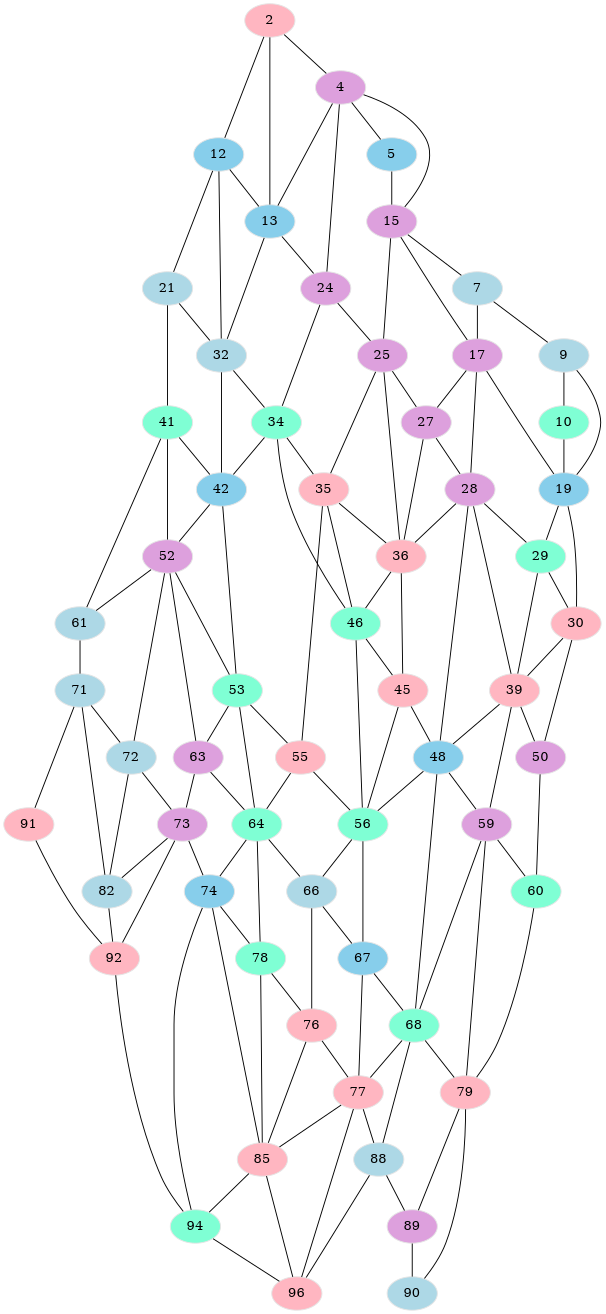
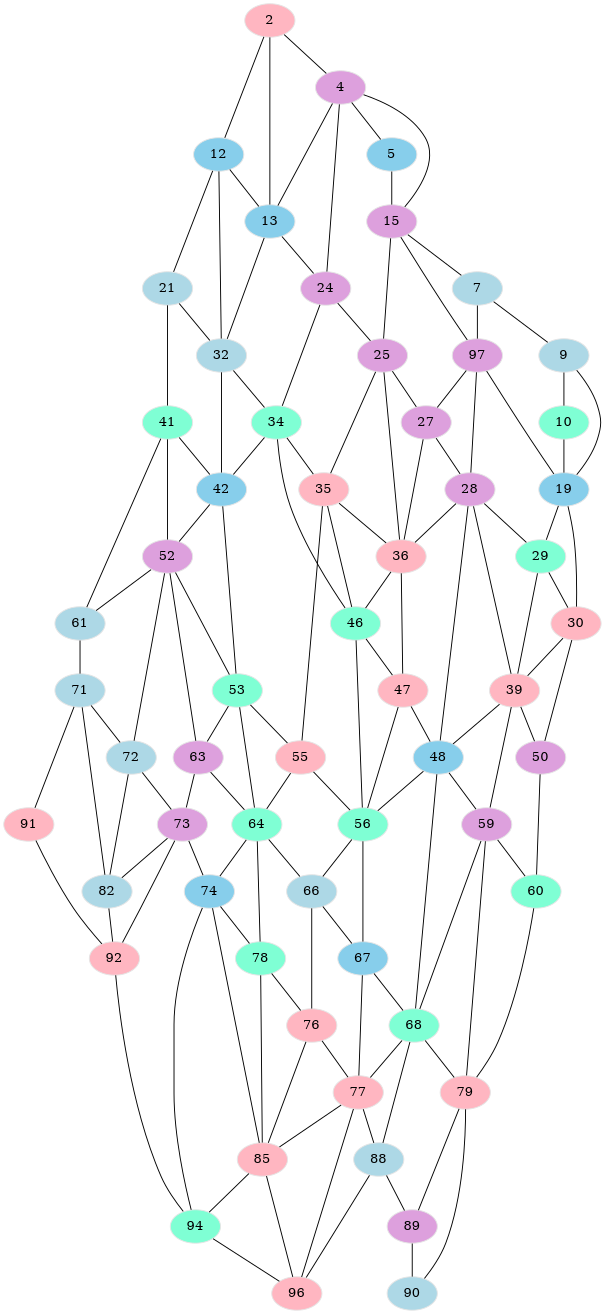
(477, 355) -> (477, 355)
(403, 690) -> (403, 690)
